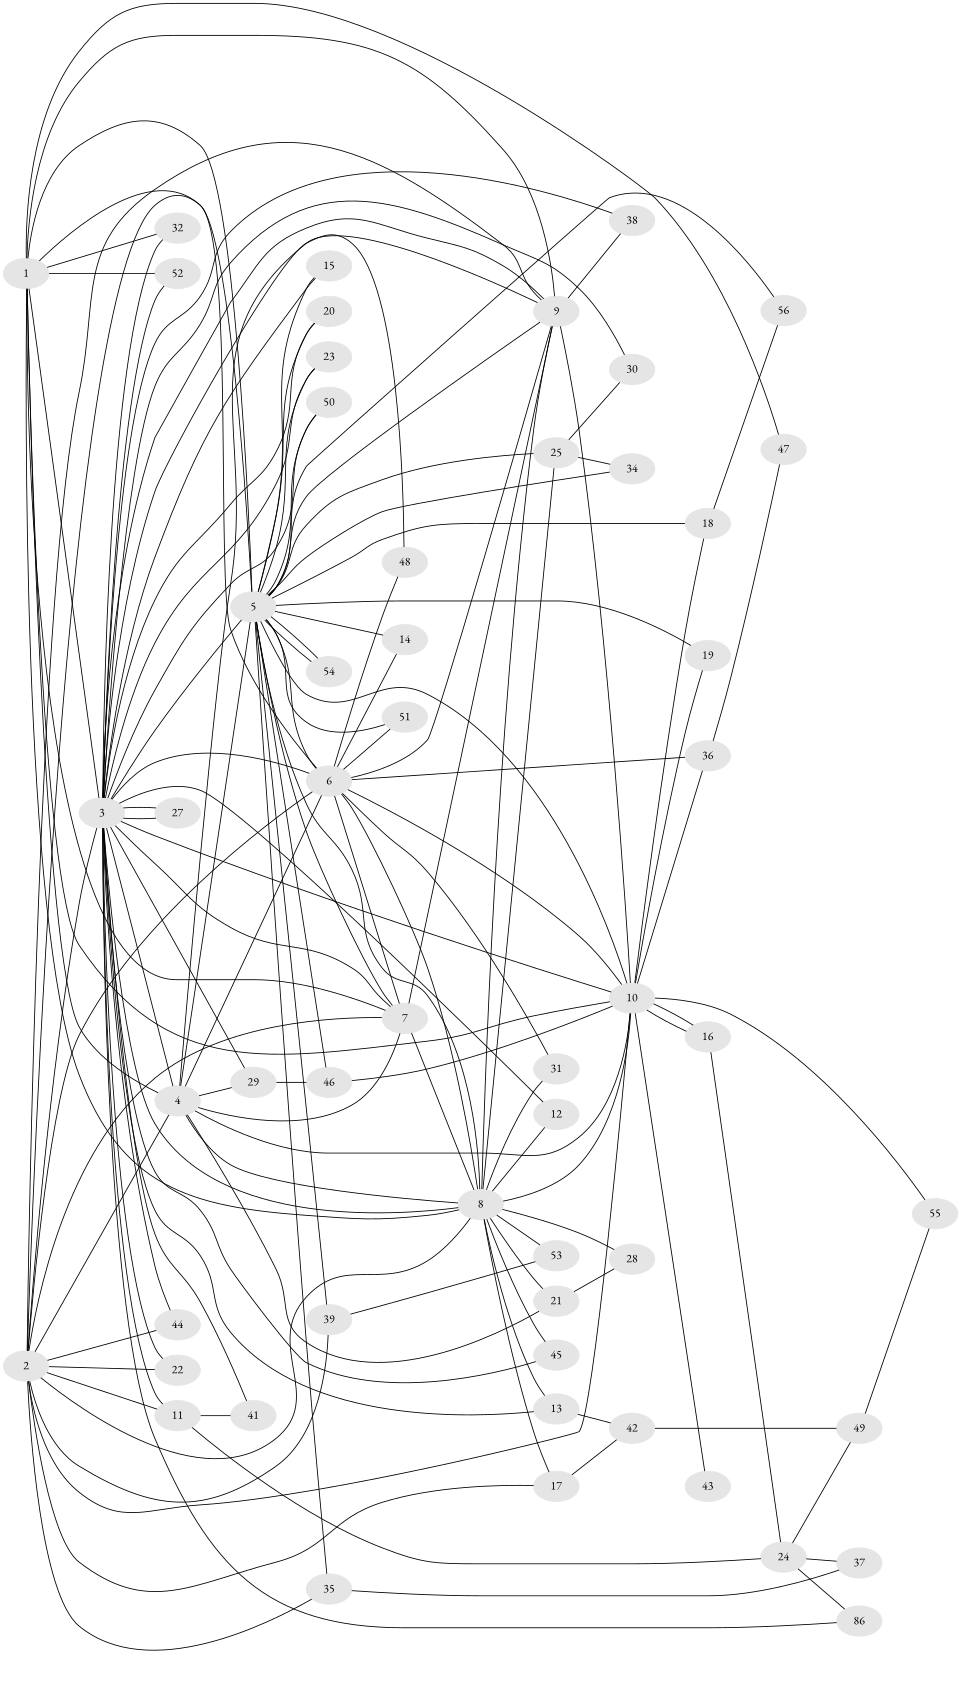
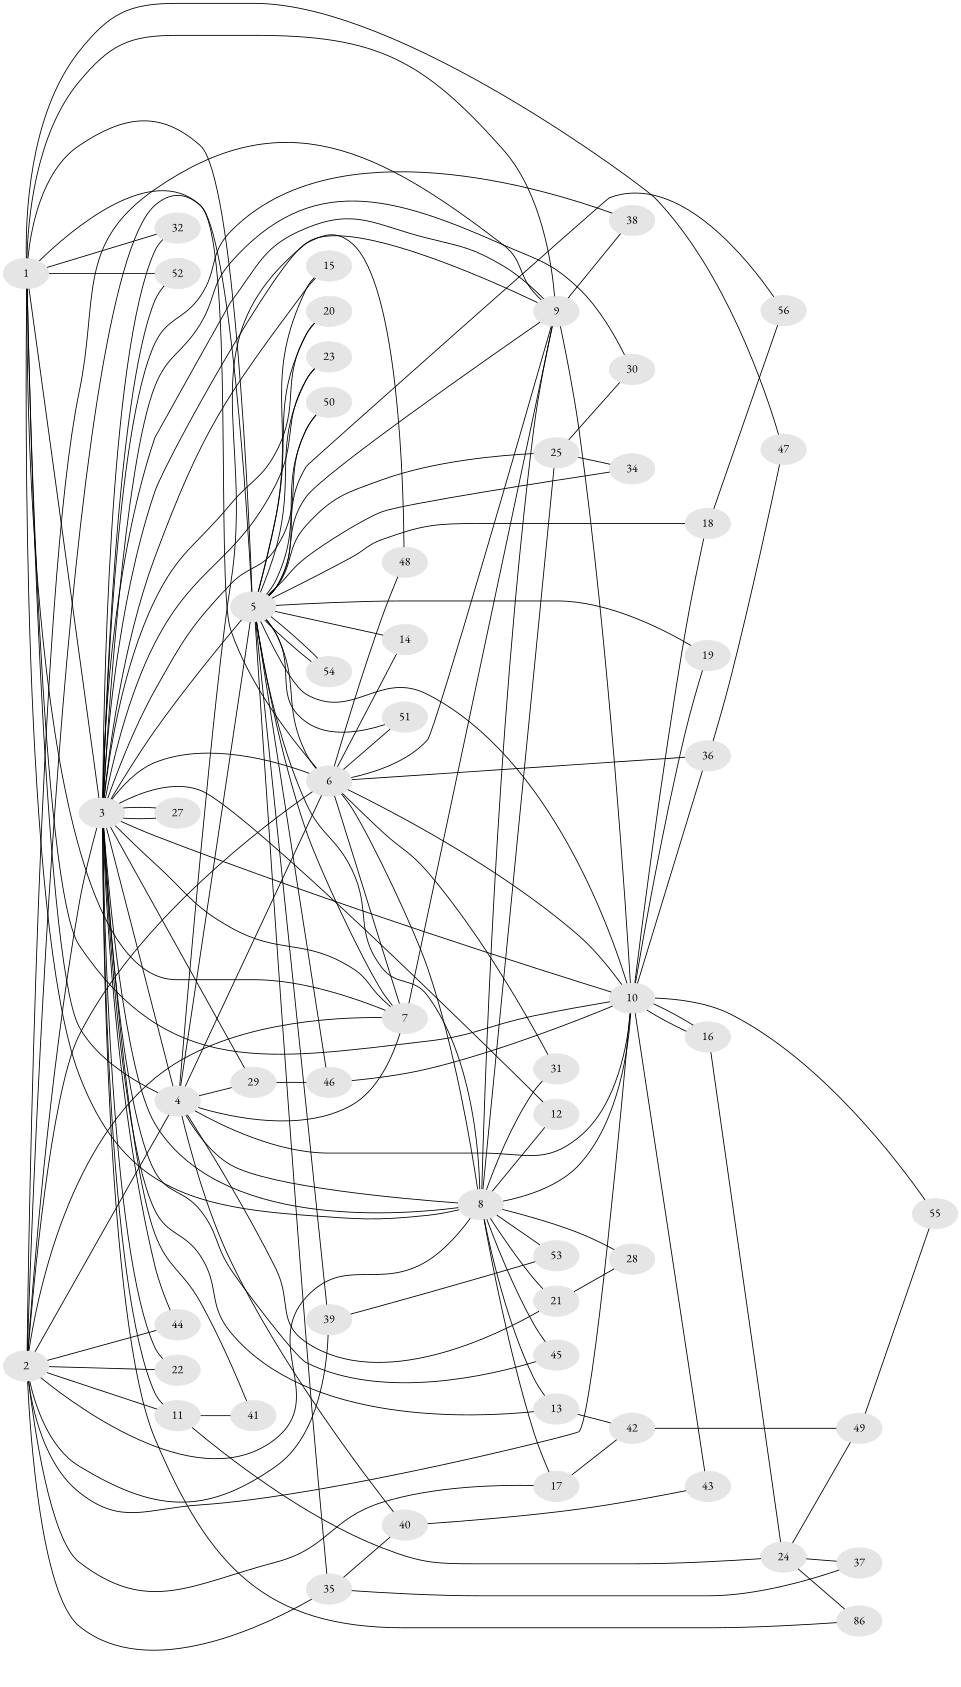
(443, 1111) -> none
none -> (405, 1525)
